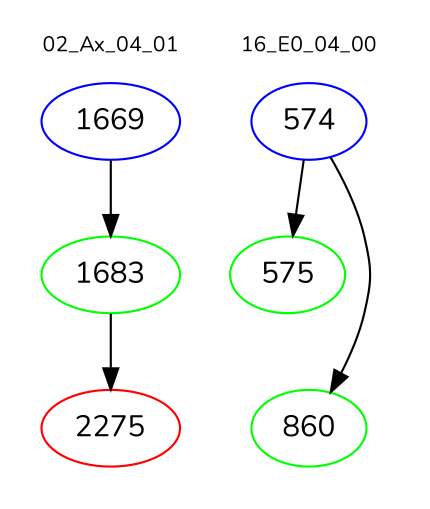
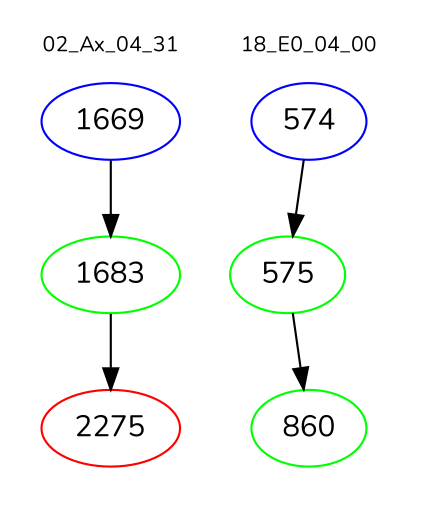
(111, 46) -> (111, 46)
(309, 46) -> (309, 46)
(369, 264) -> (297, 340)
